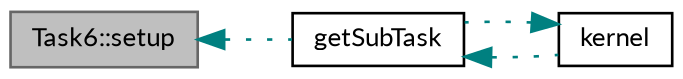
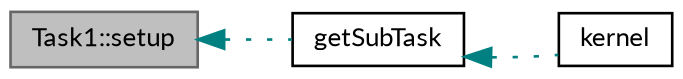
(498, 22) -> none
(104, 40) -> (104, 40)
